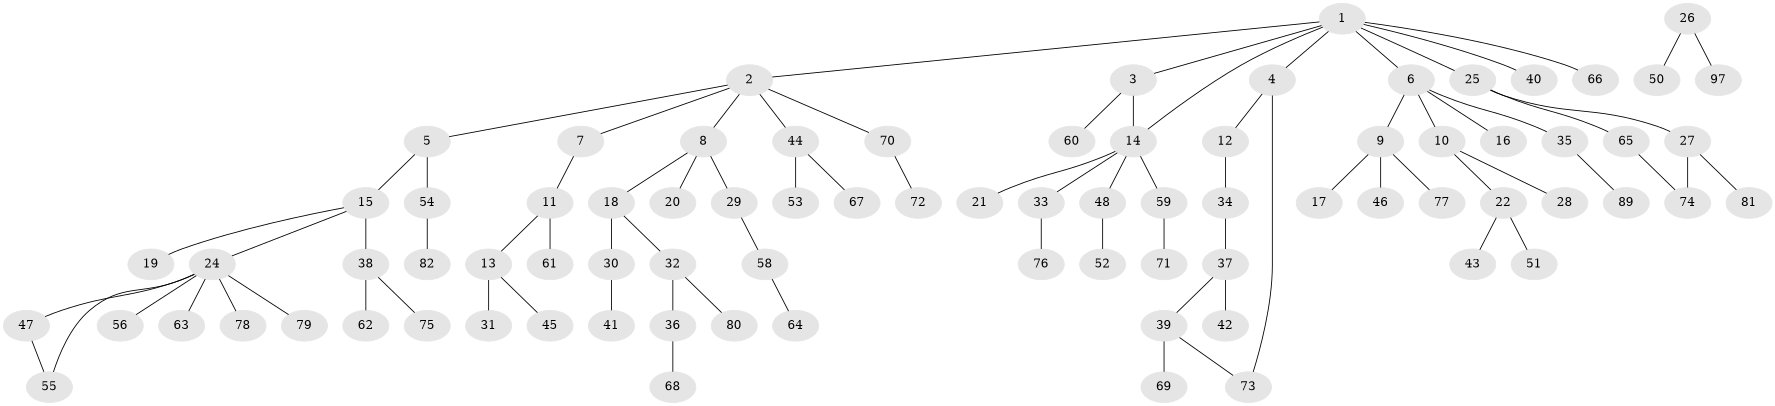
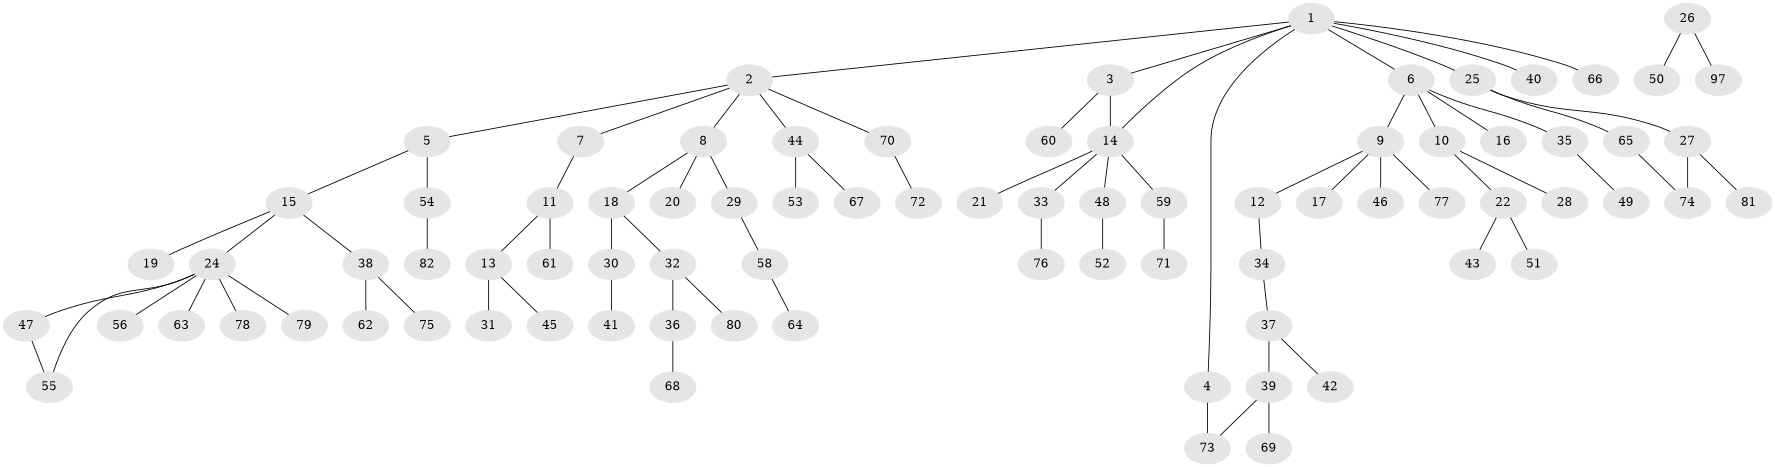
(1249, 111) -> (1319, 172)
(1626, 203) -> (1626, 203)
